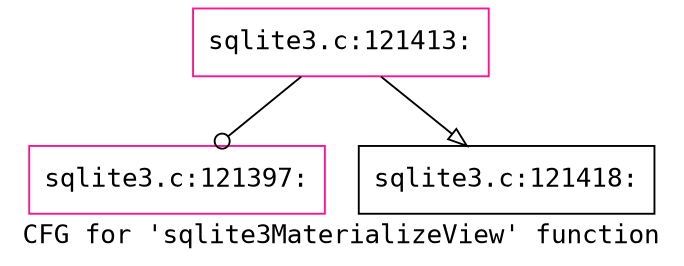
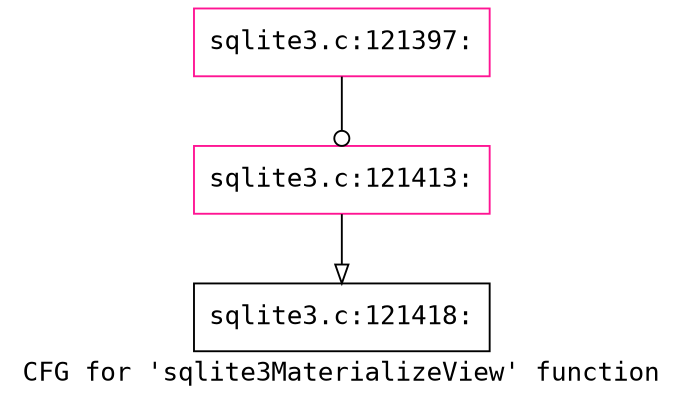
(265, 106) -> (342, 104)
